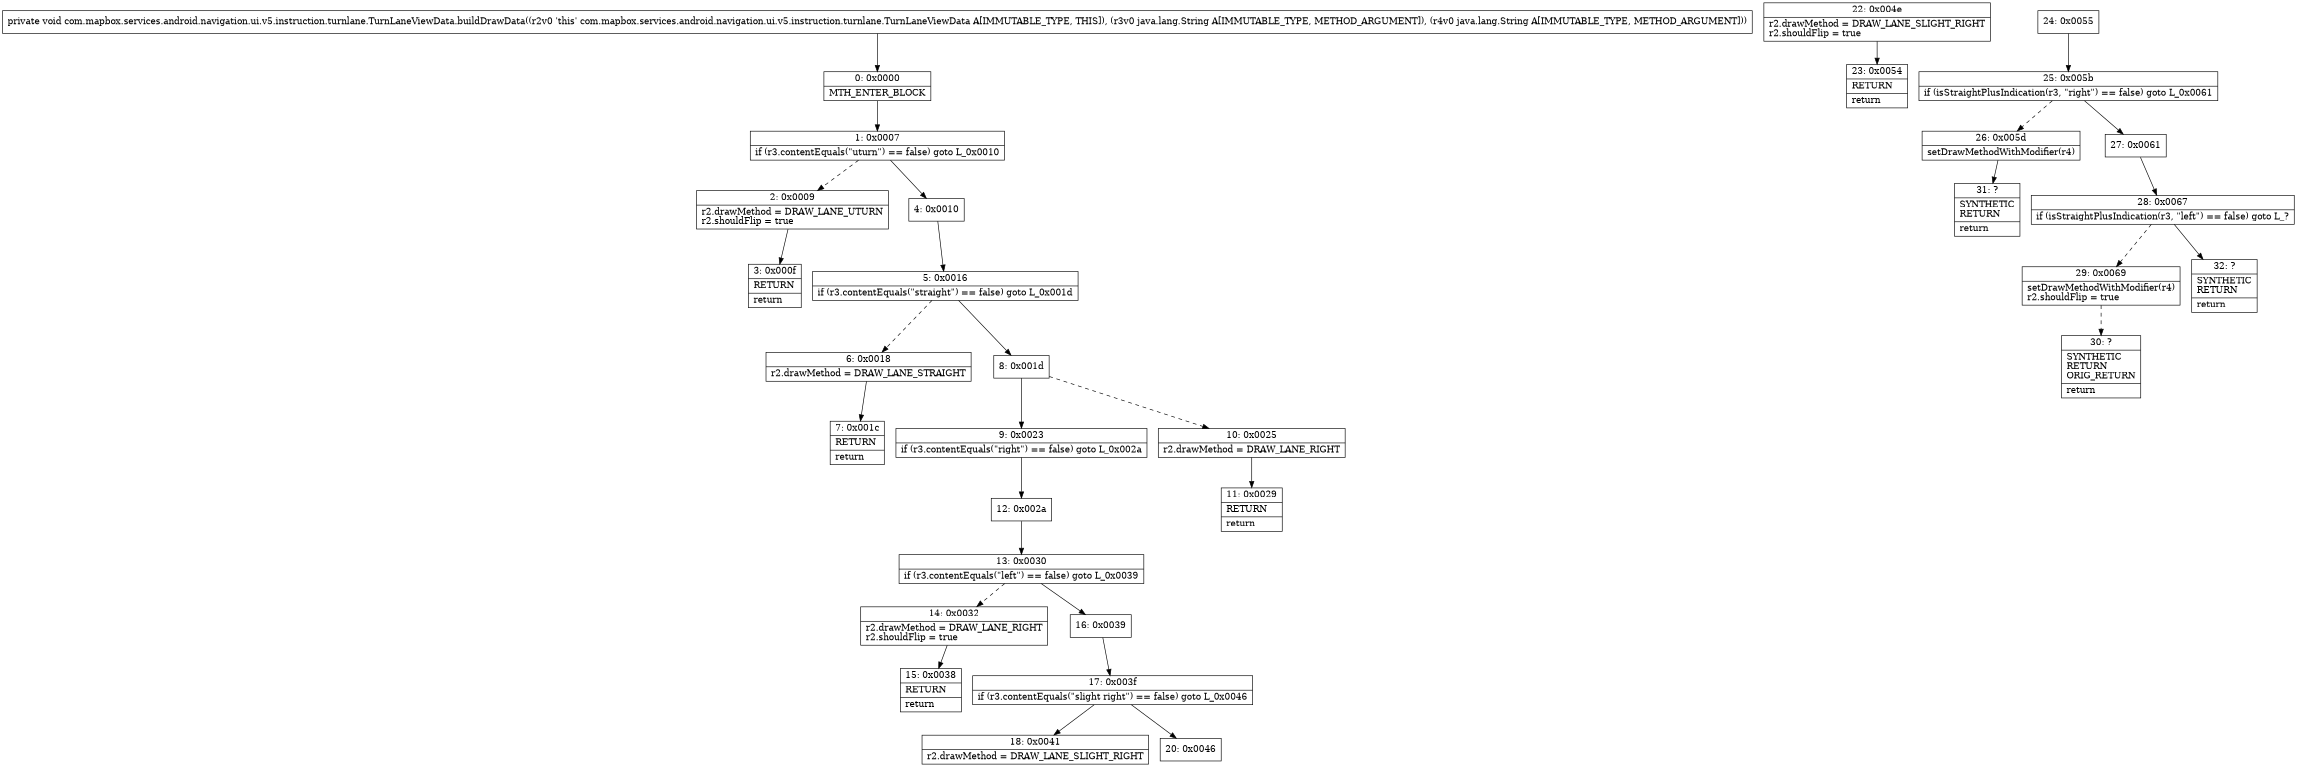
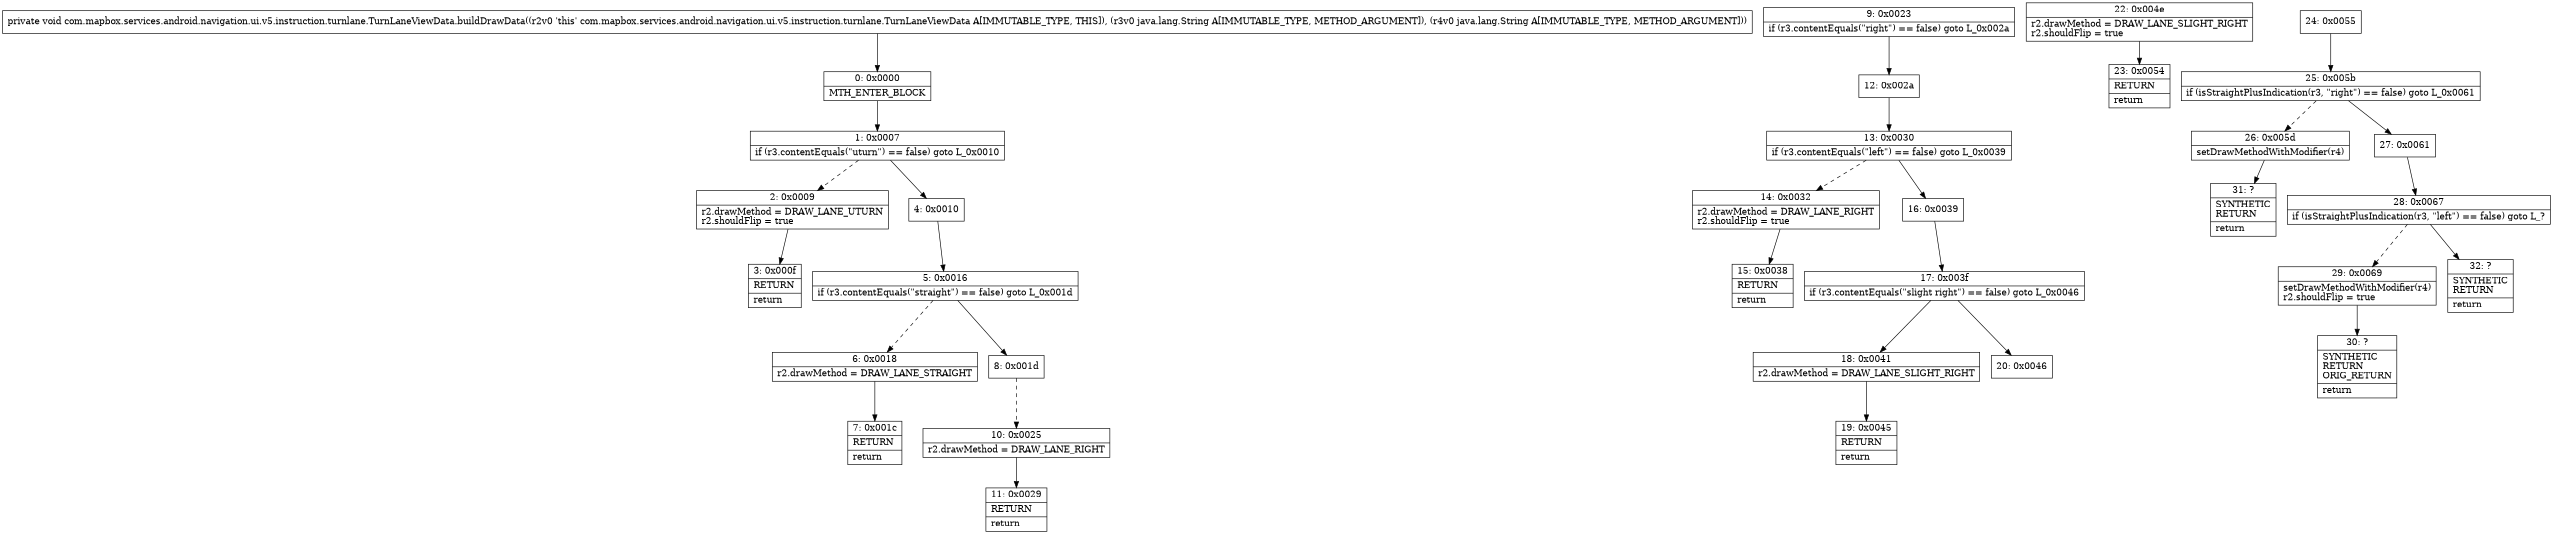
(2101, 317) -> (2357, 317)
(1021, 400) -> none
none -> (1866, 443)
